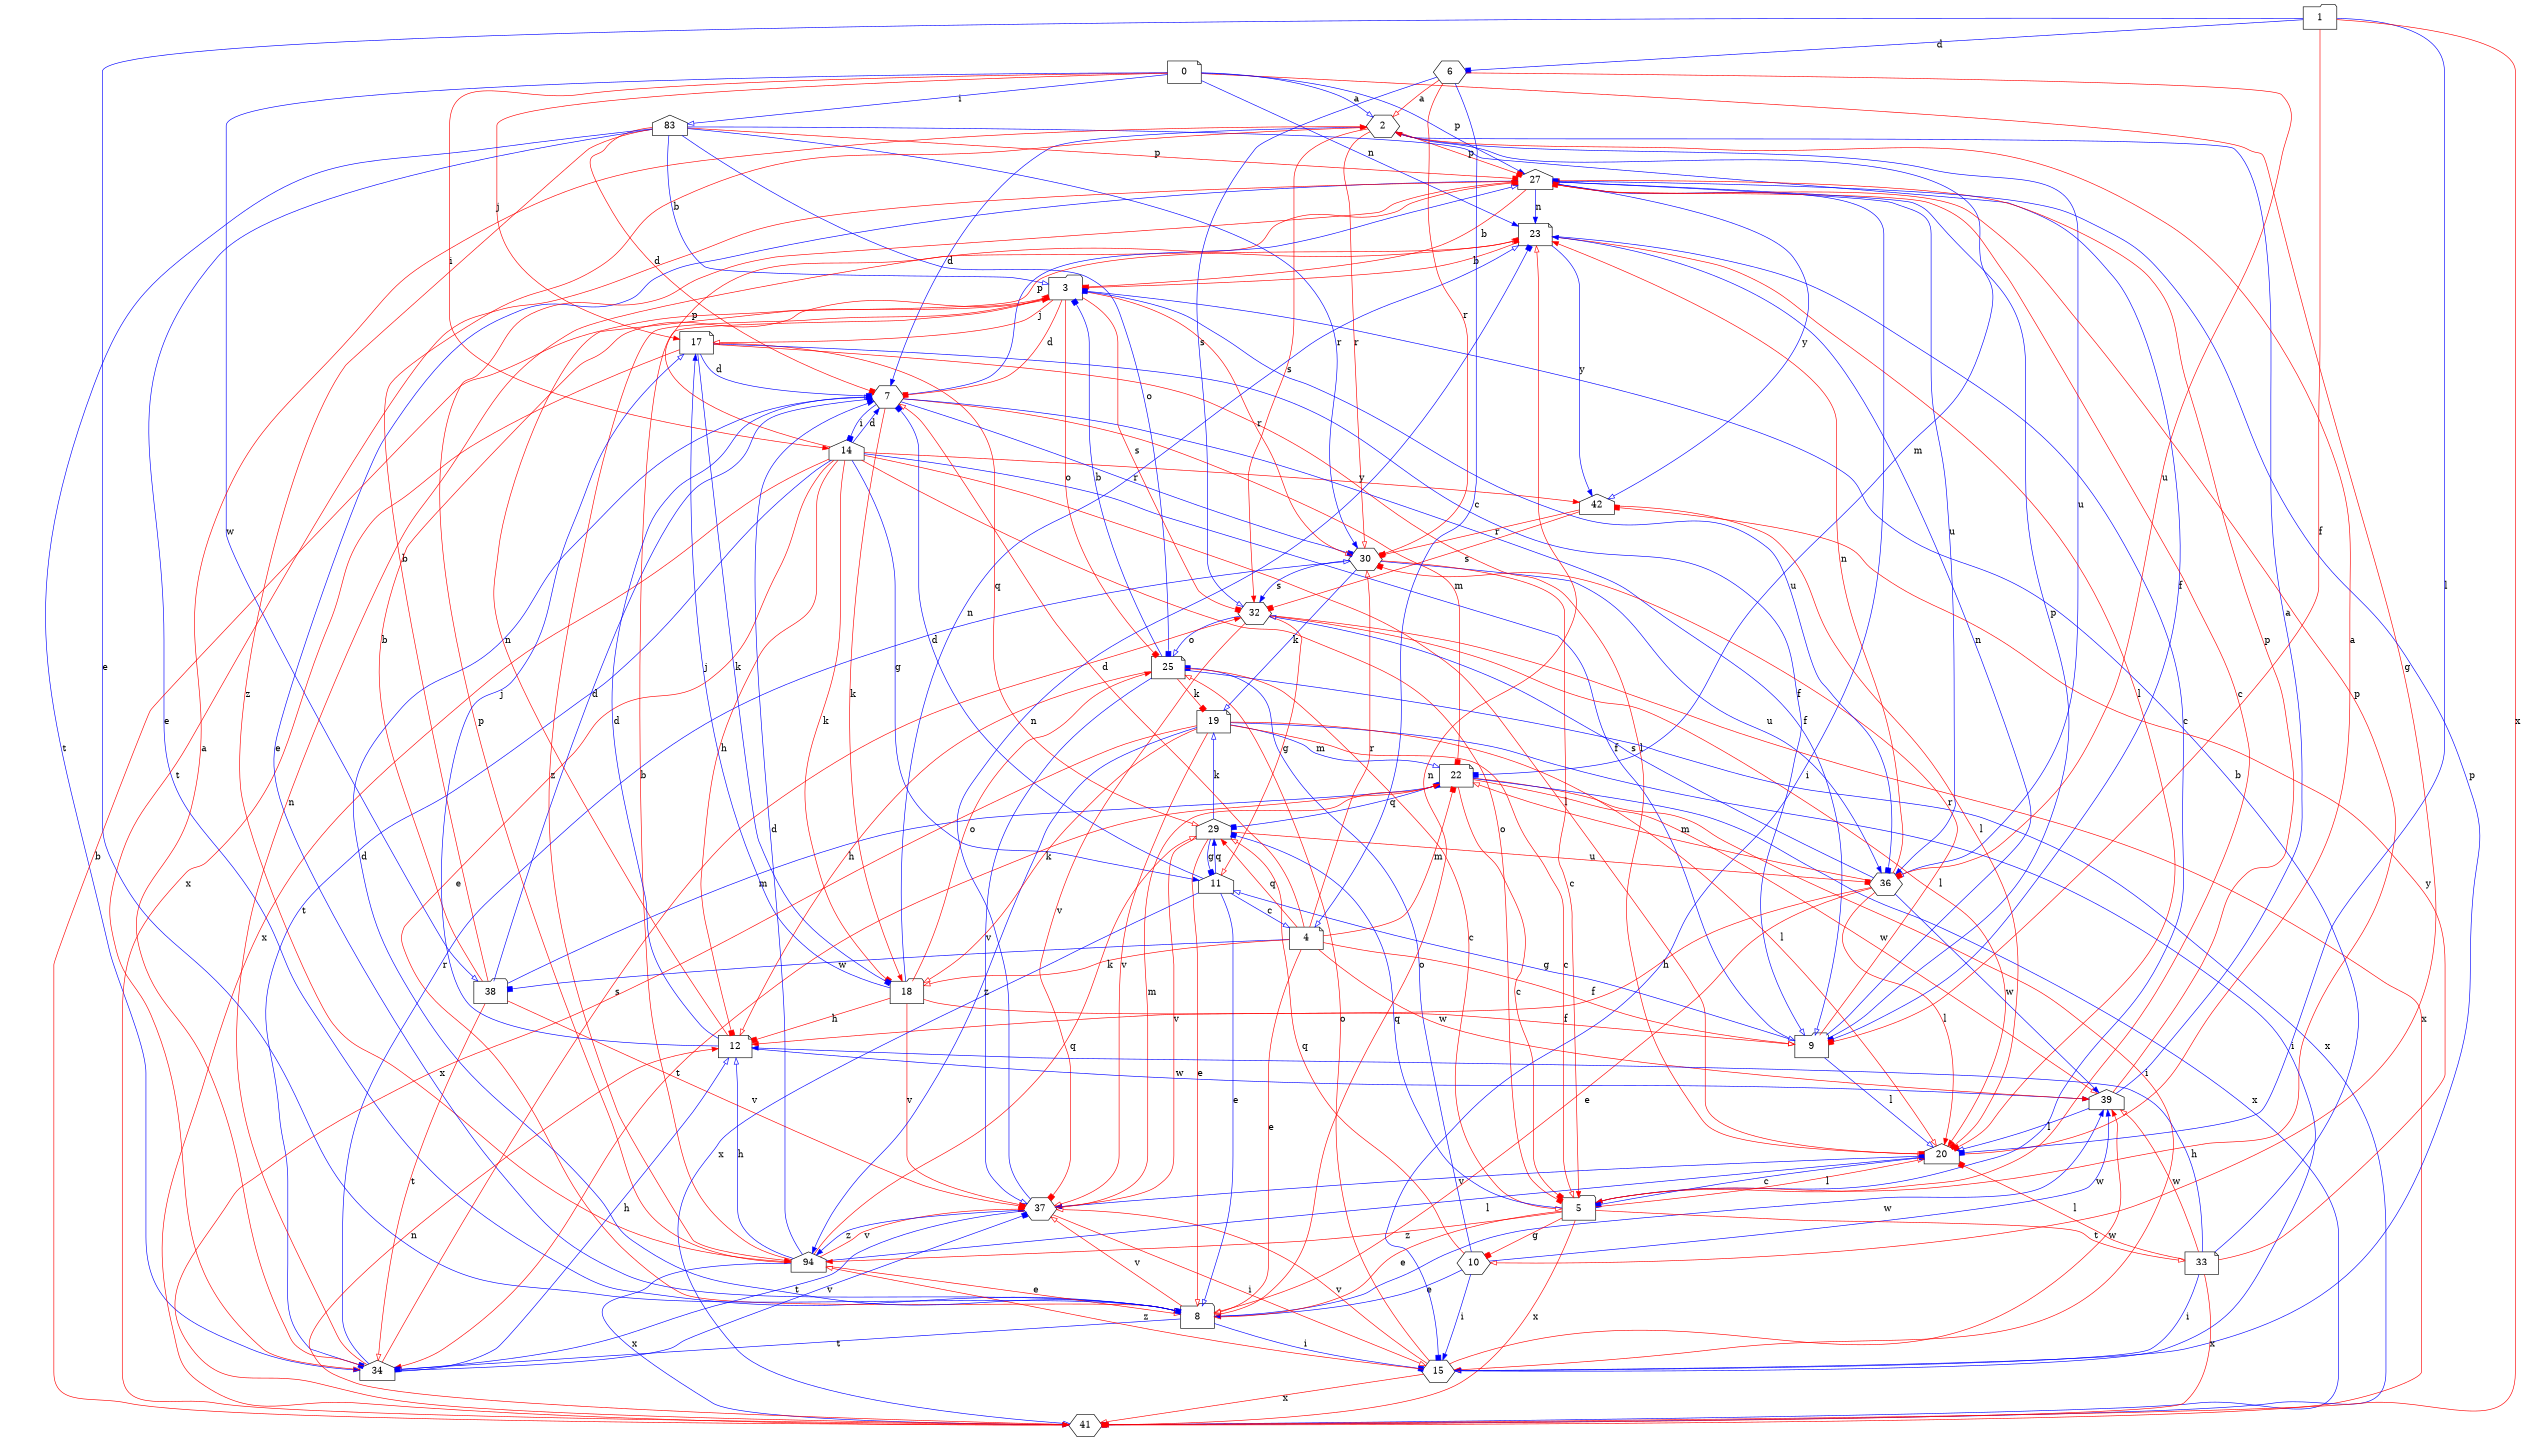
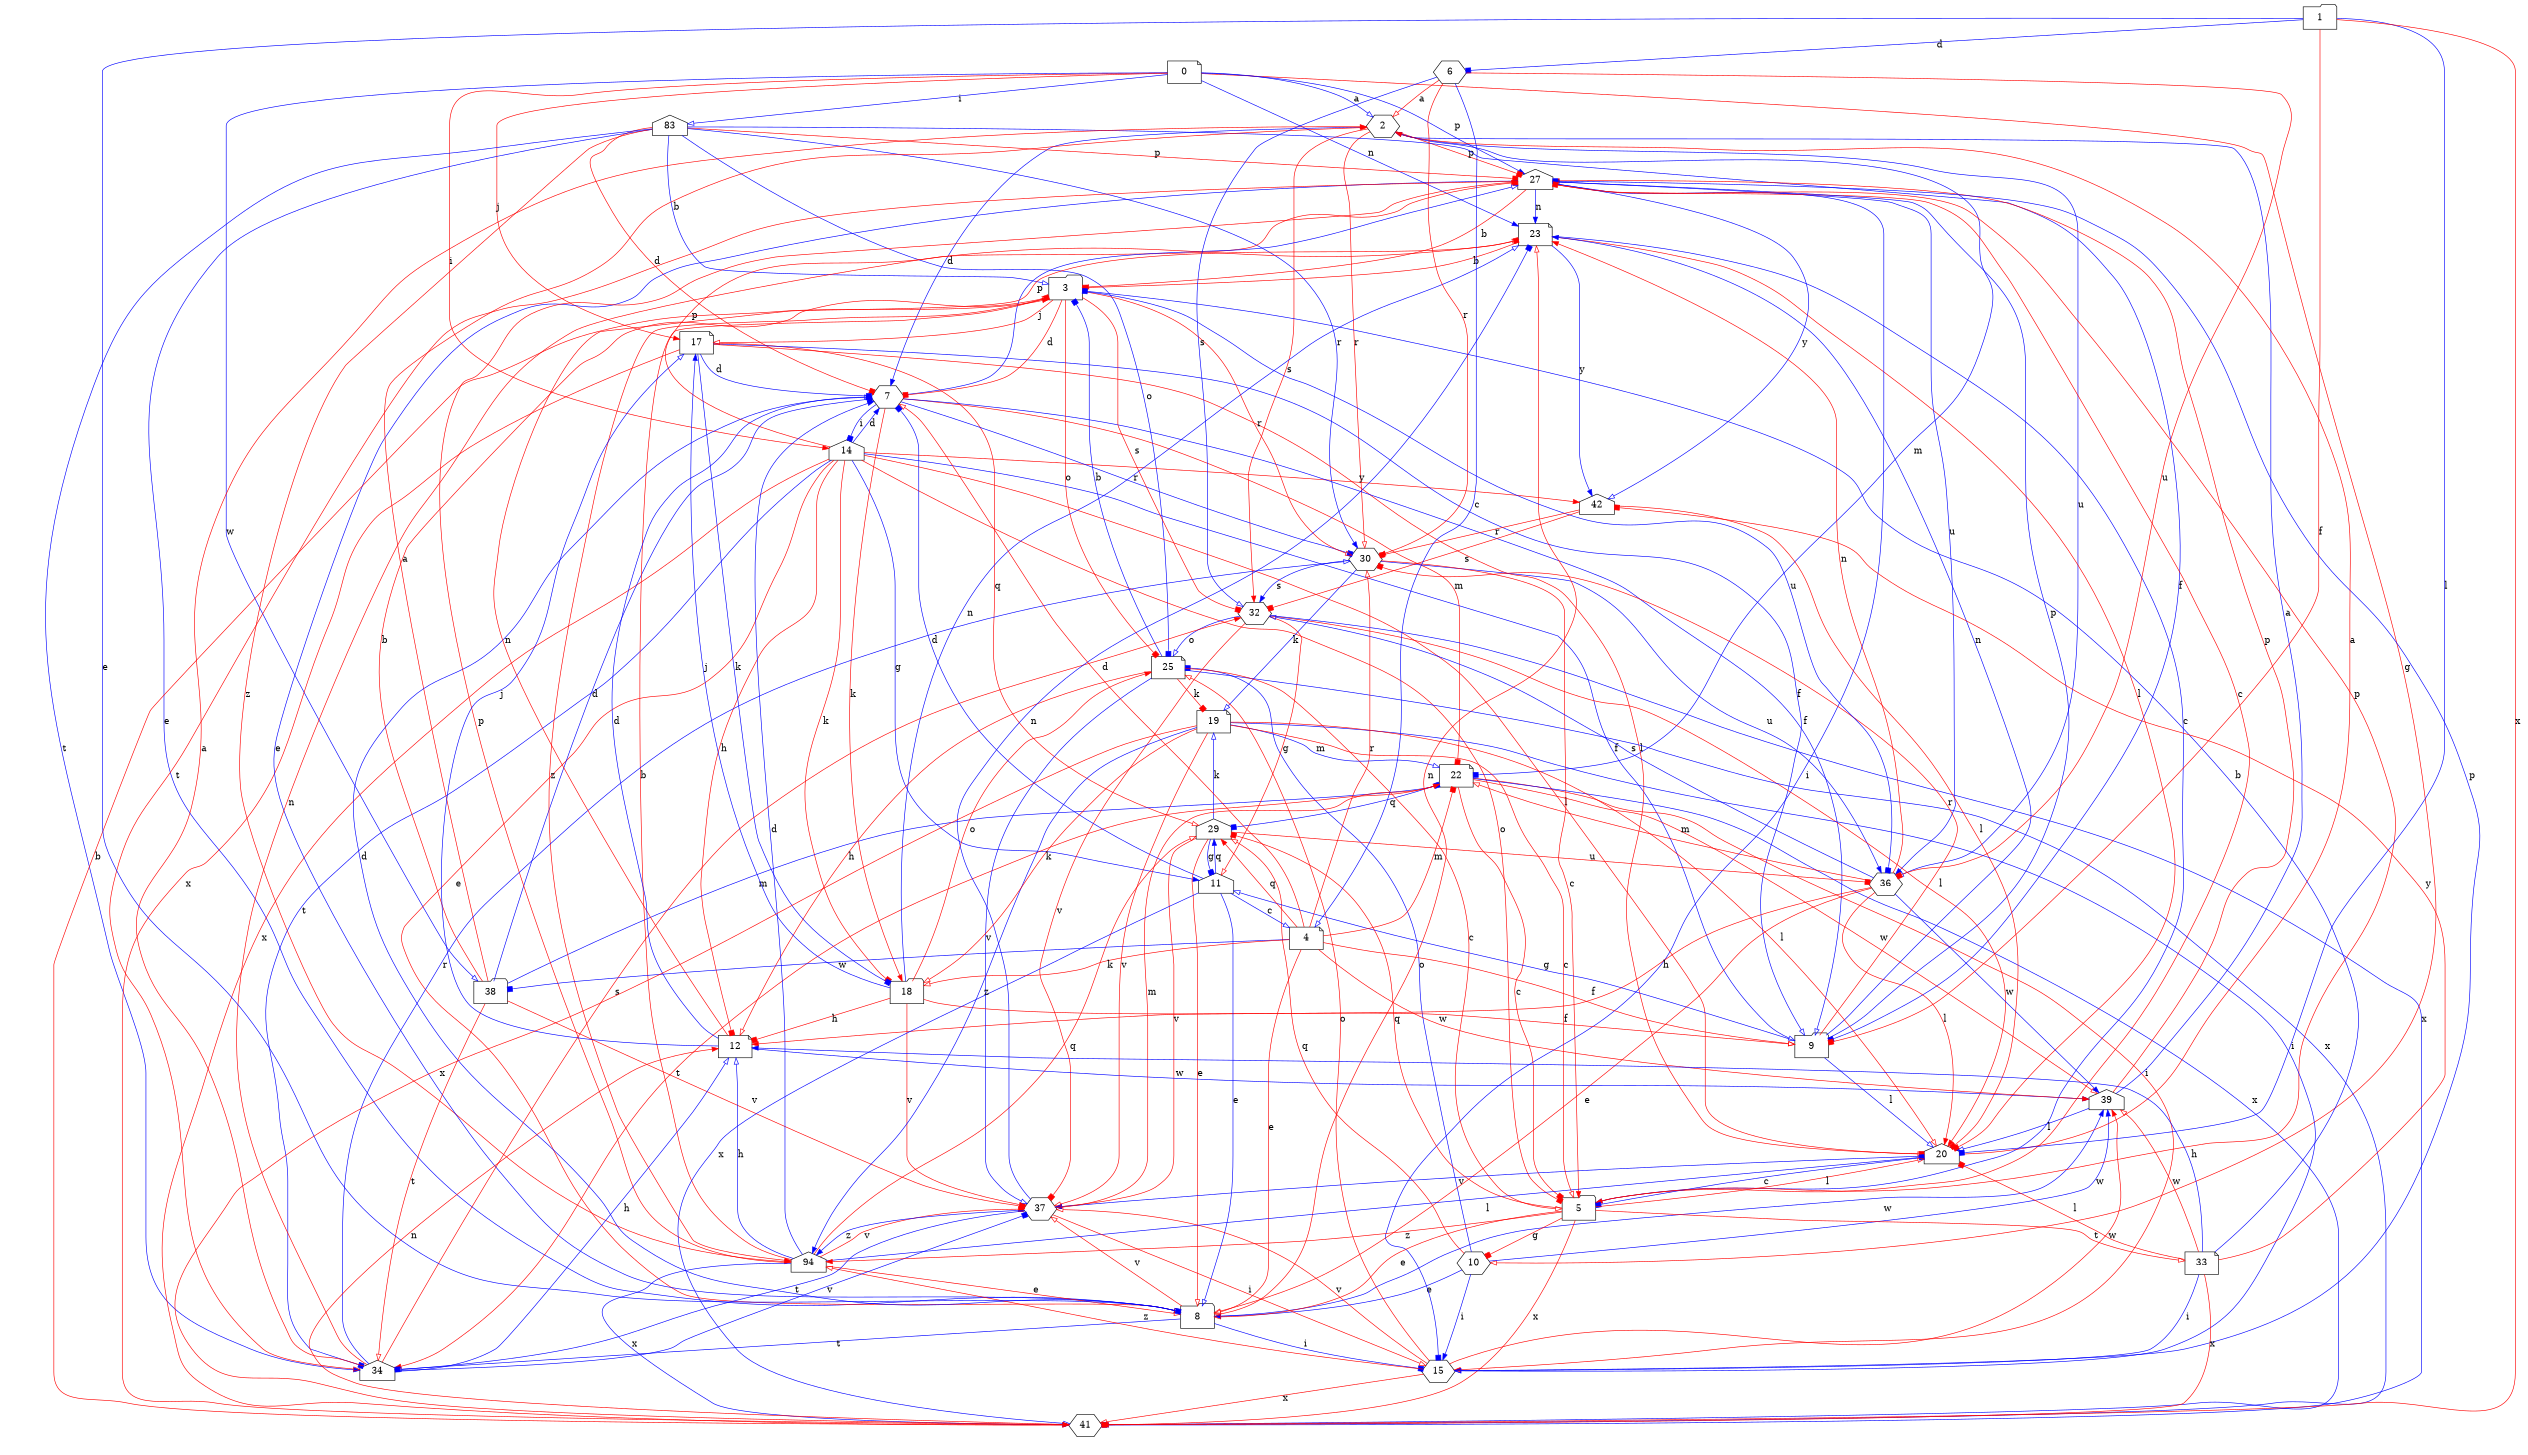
(405, 559) -> (405, 559)
(1395, 1028) -> (1395, 1028)
(2421, 1237) -> (2421, 1237)
